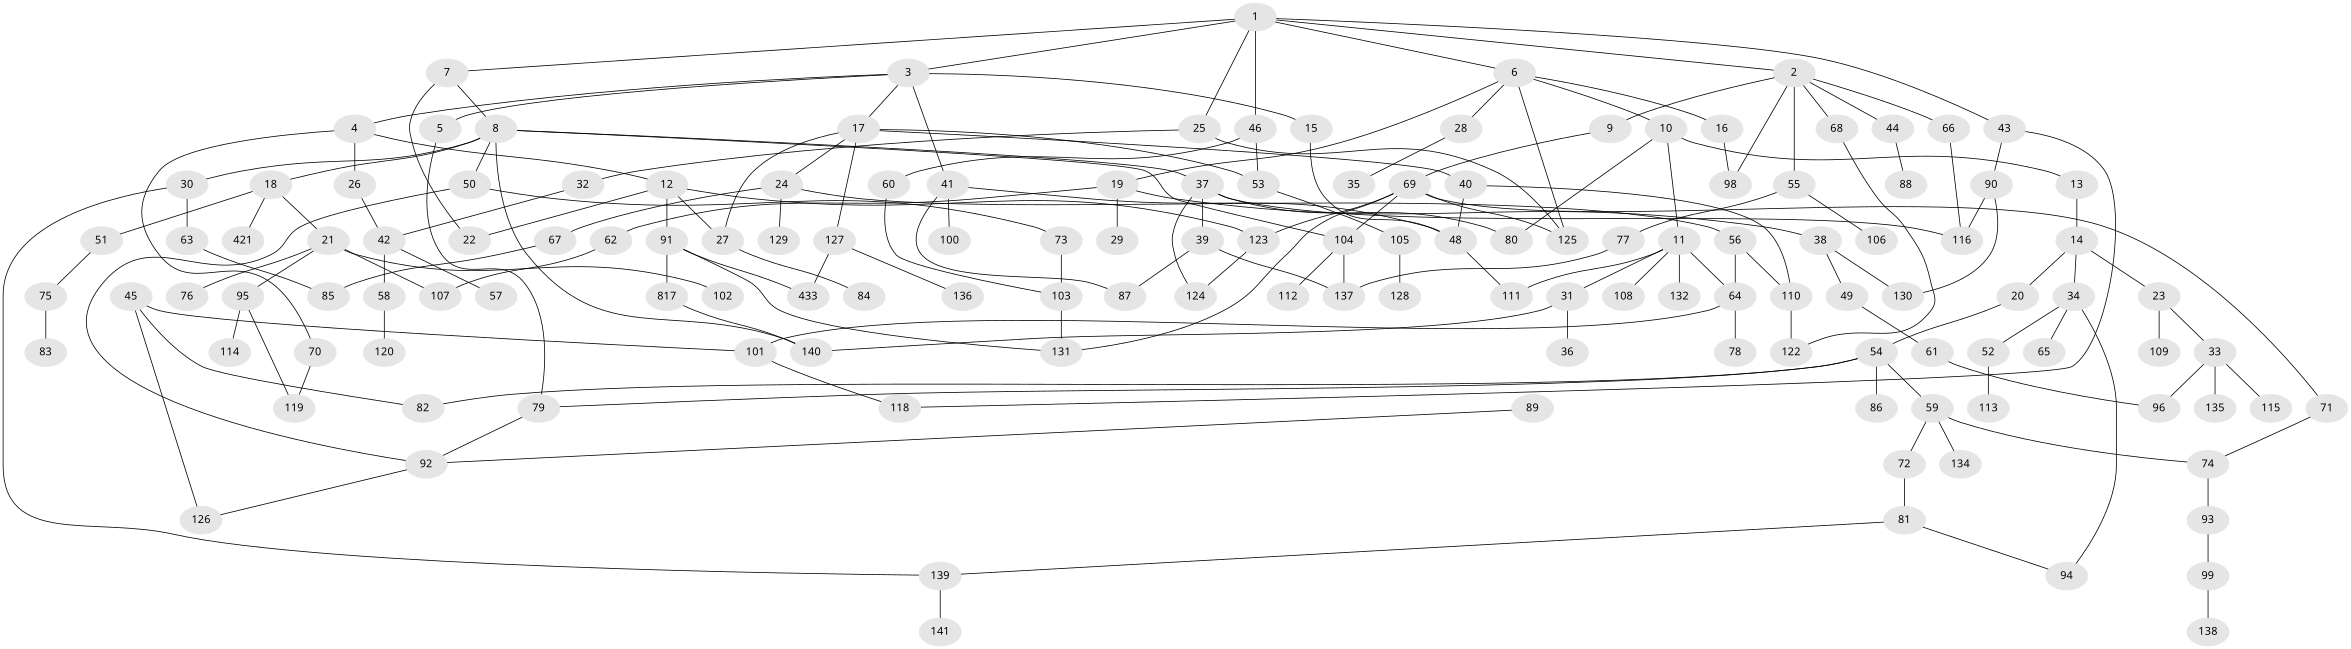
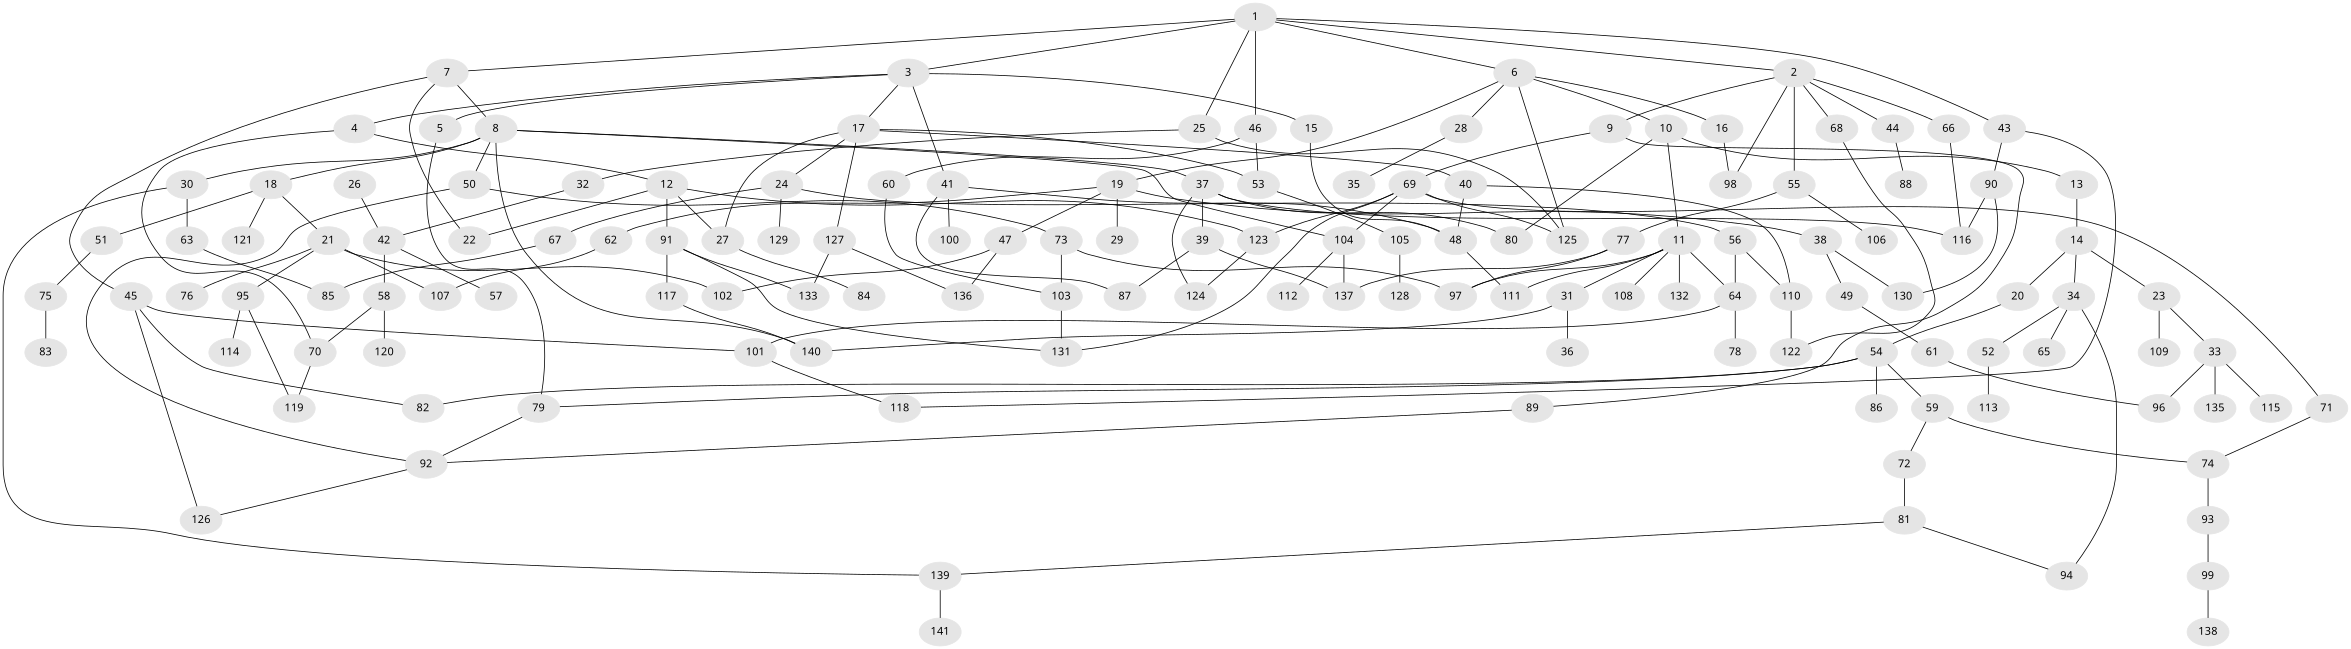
none -> (200, 143)
(355, 156) -> none
(243, 241) -> (243, 241)
none -> (1005, 241)
none -> (2002, 258)
(667, 297) -> (667, 297)
(808, 297) -> (808, 297)
none -> (1456, 297)
none -> (350, 324)
(1960, 464) -> none
